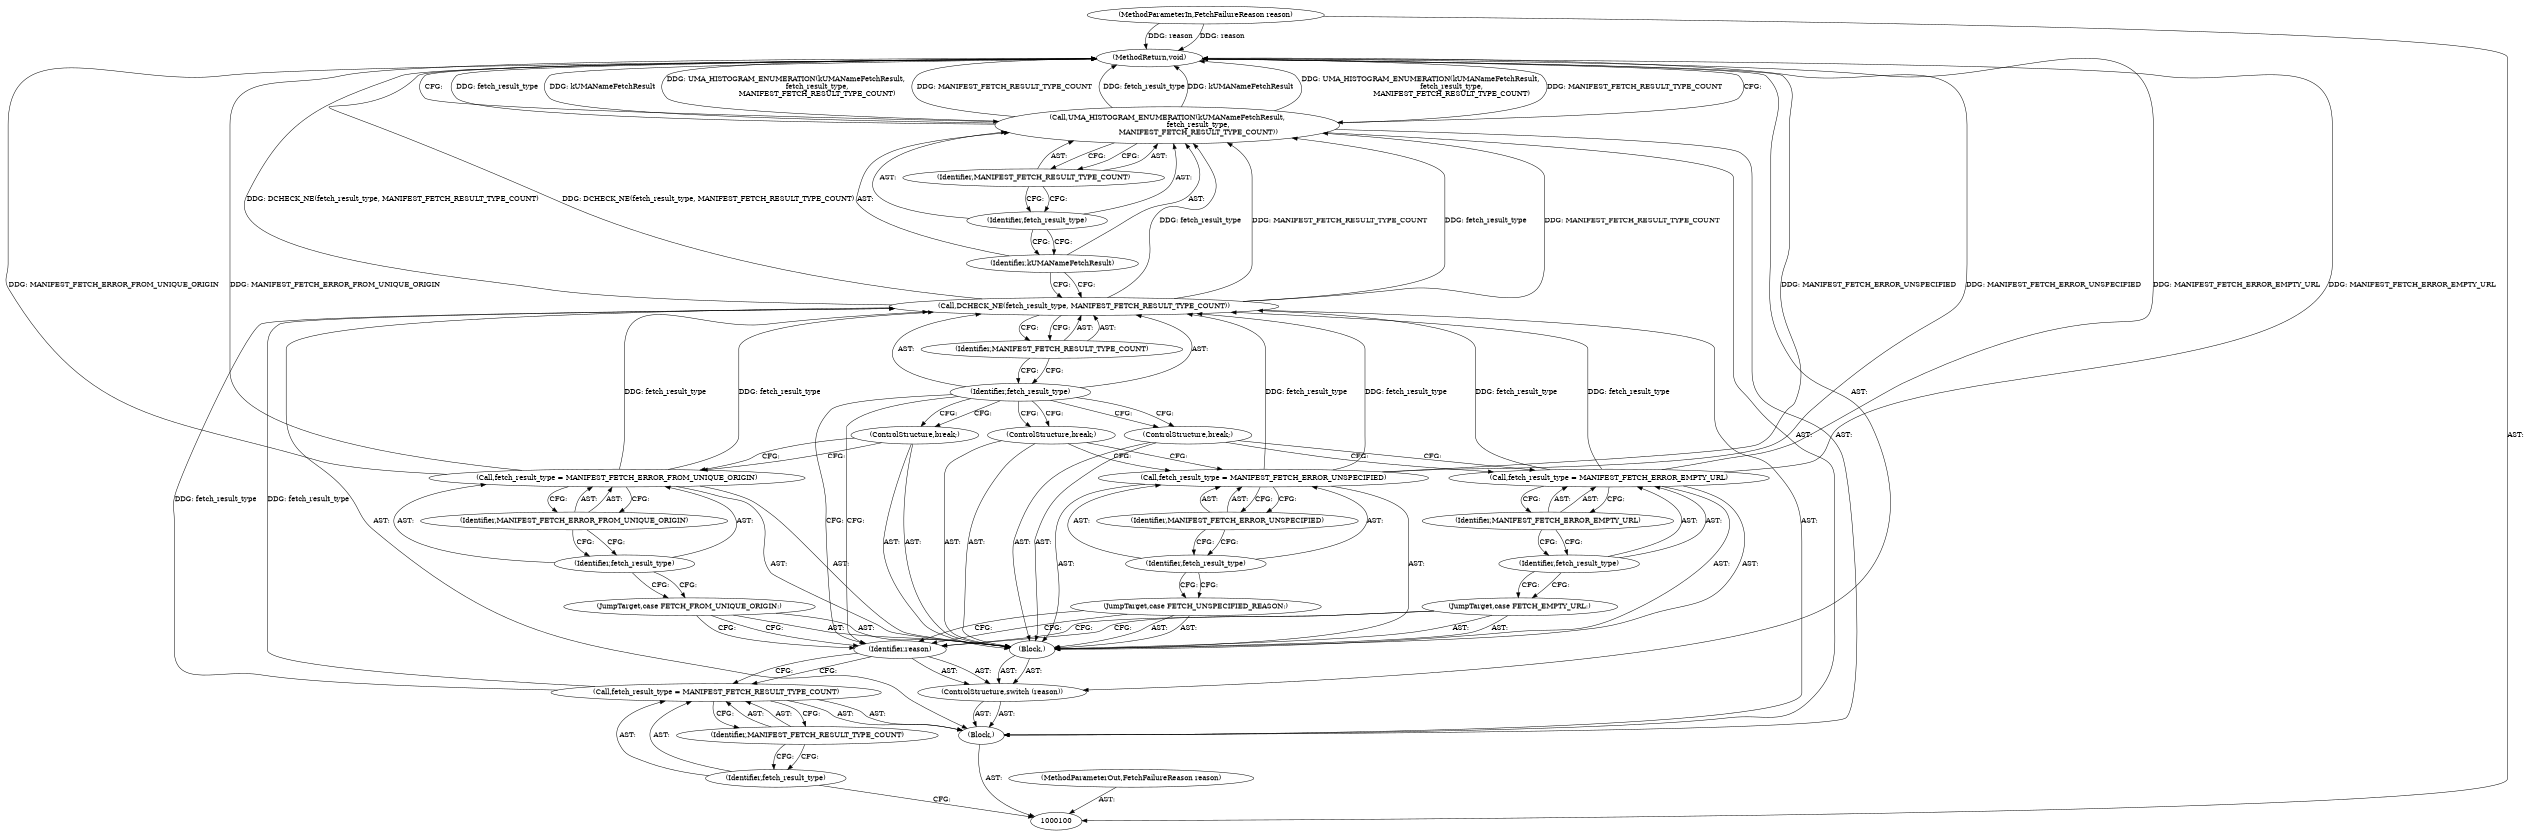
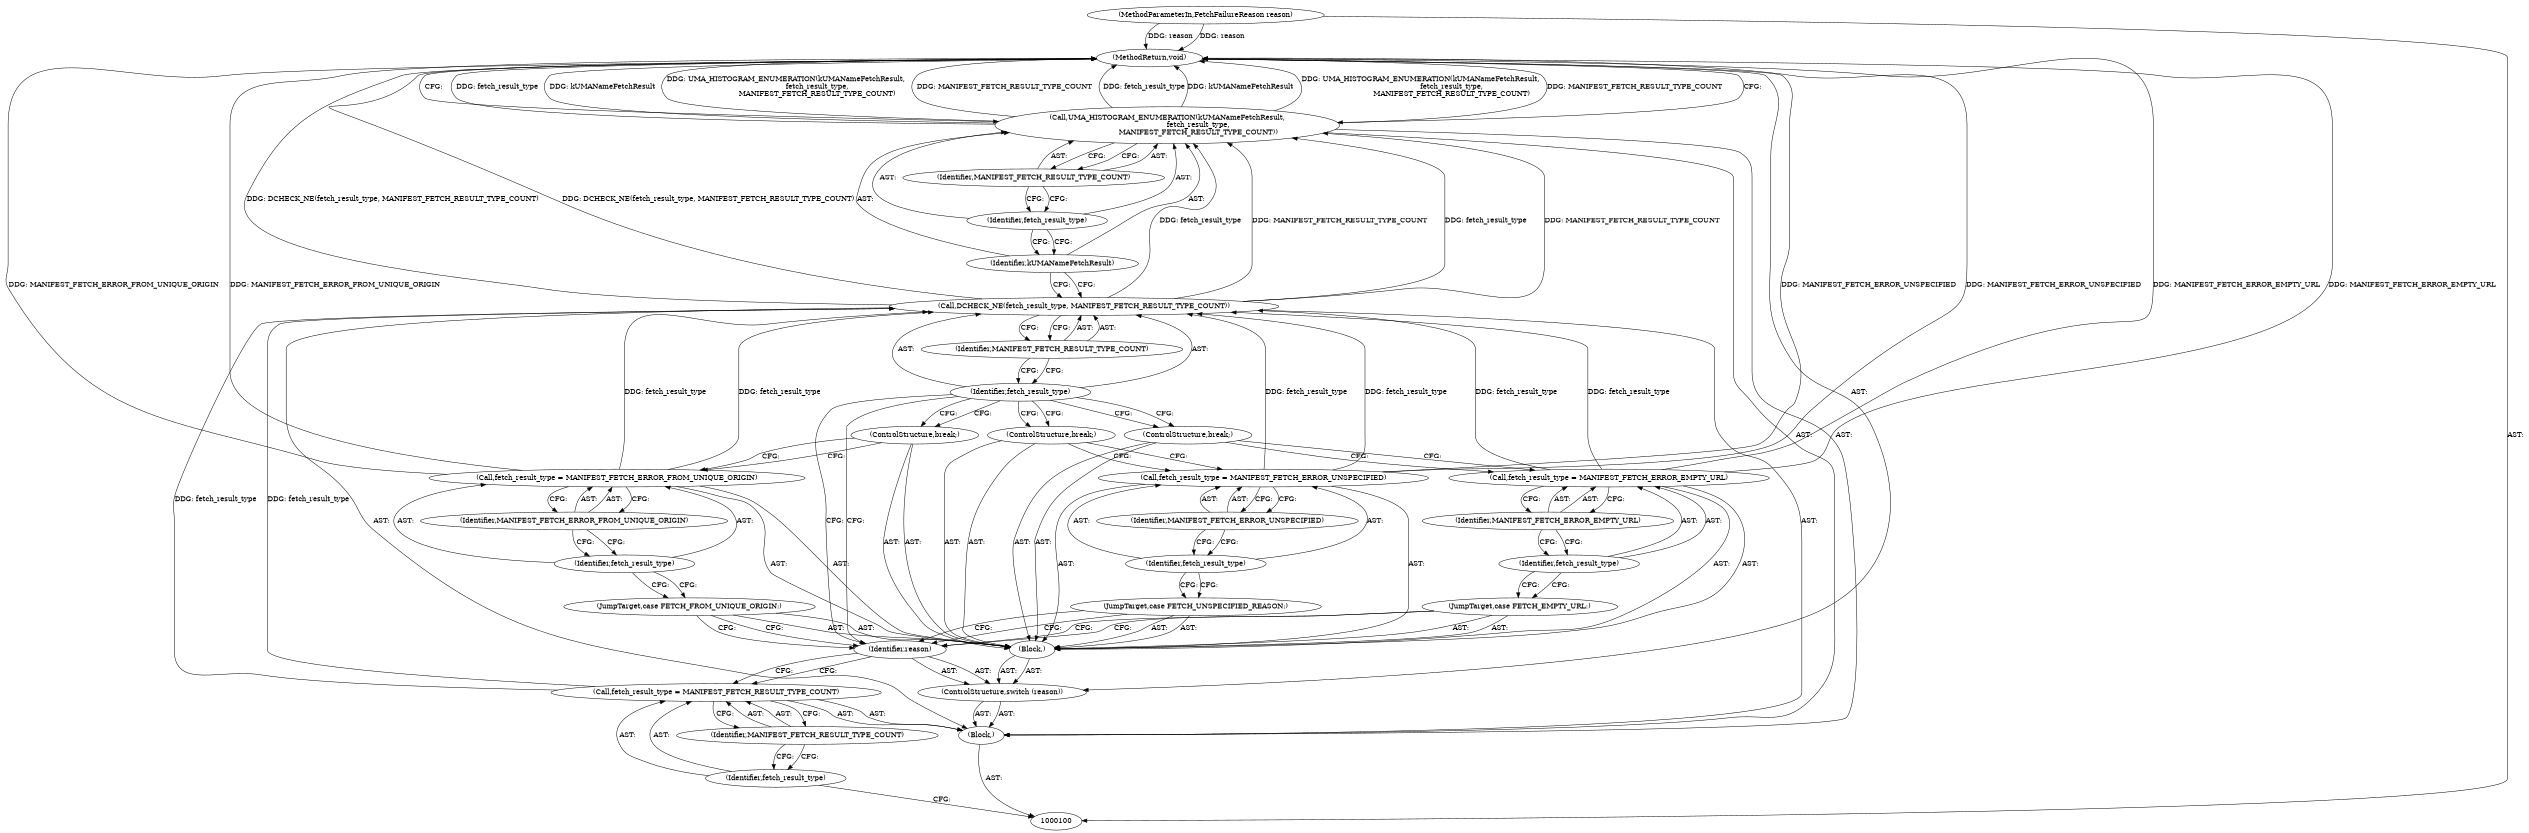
(1131, 778) -> none
